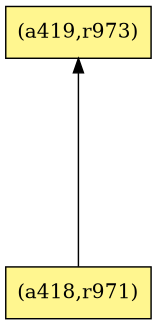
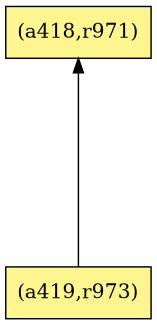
(78, 170) -> (78, 170)
